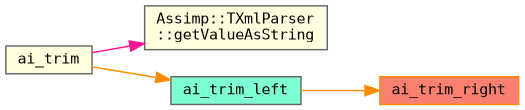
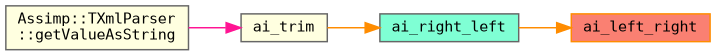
(111, 49) -> (207, 28)
(236, 91) -> (449, 28)
(449, 91) -> (641, 28)
